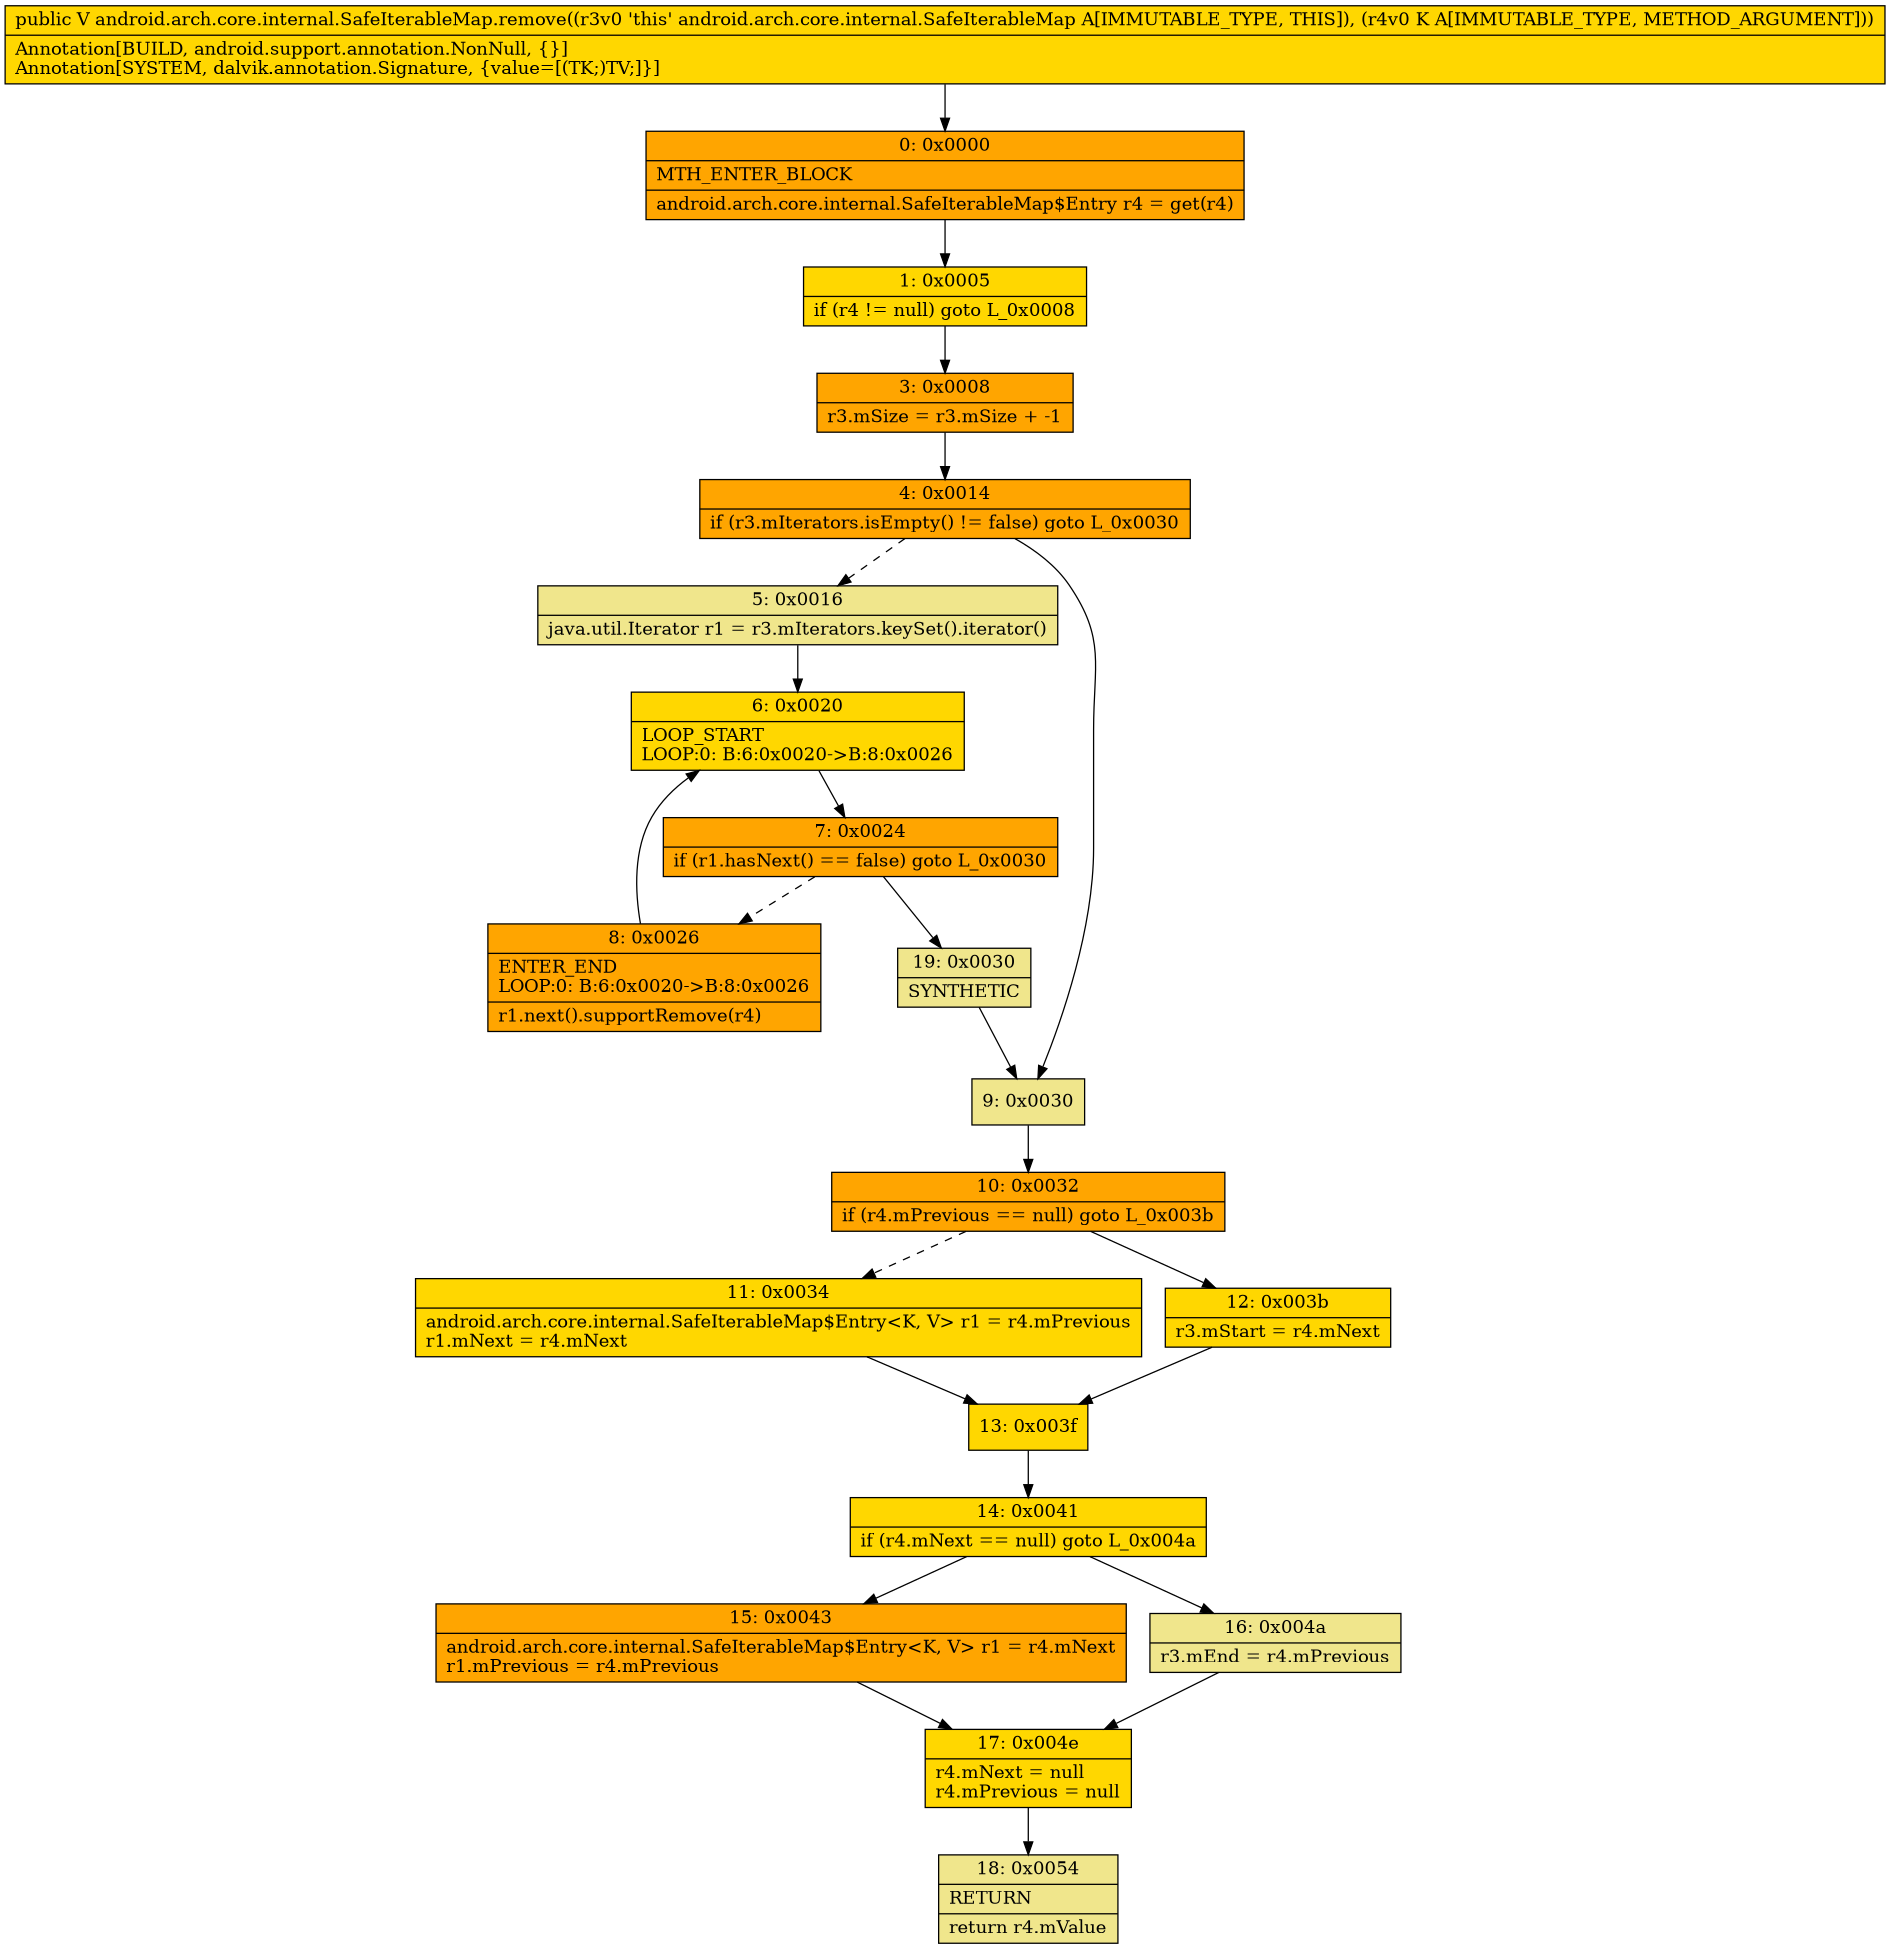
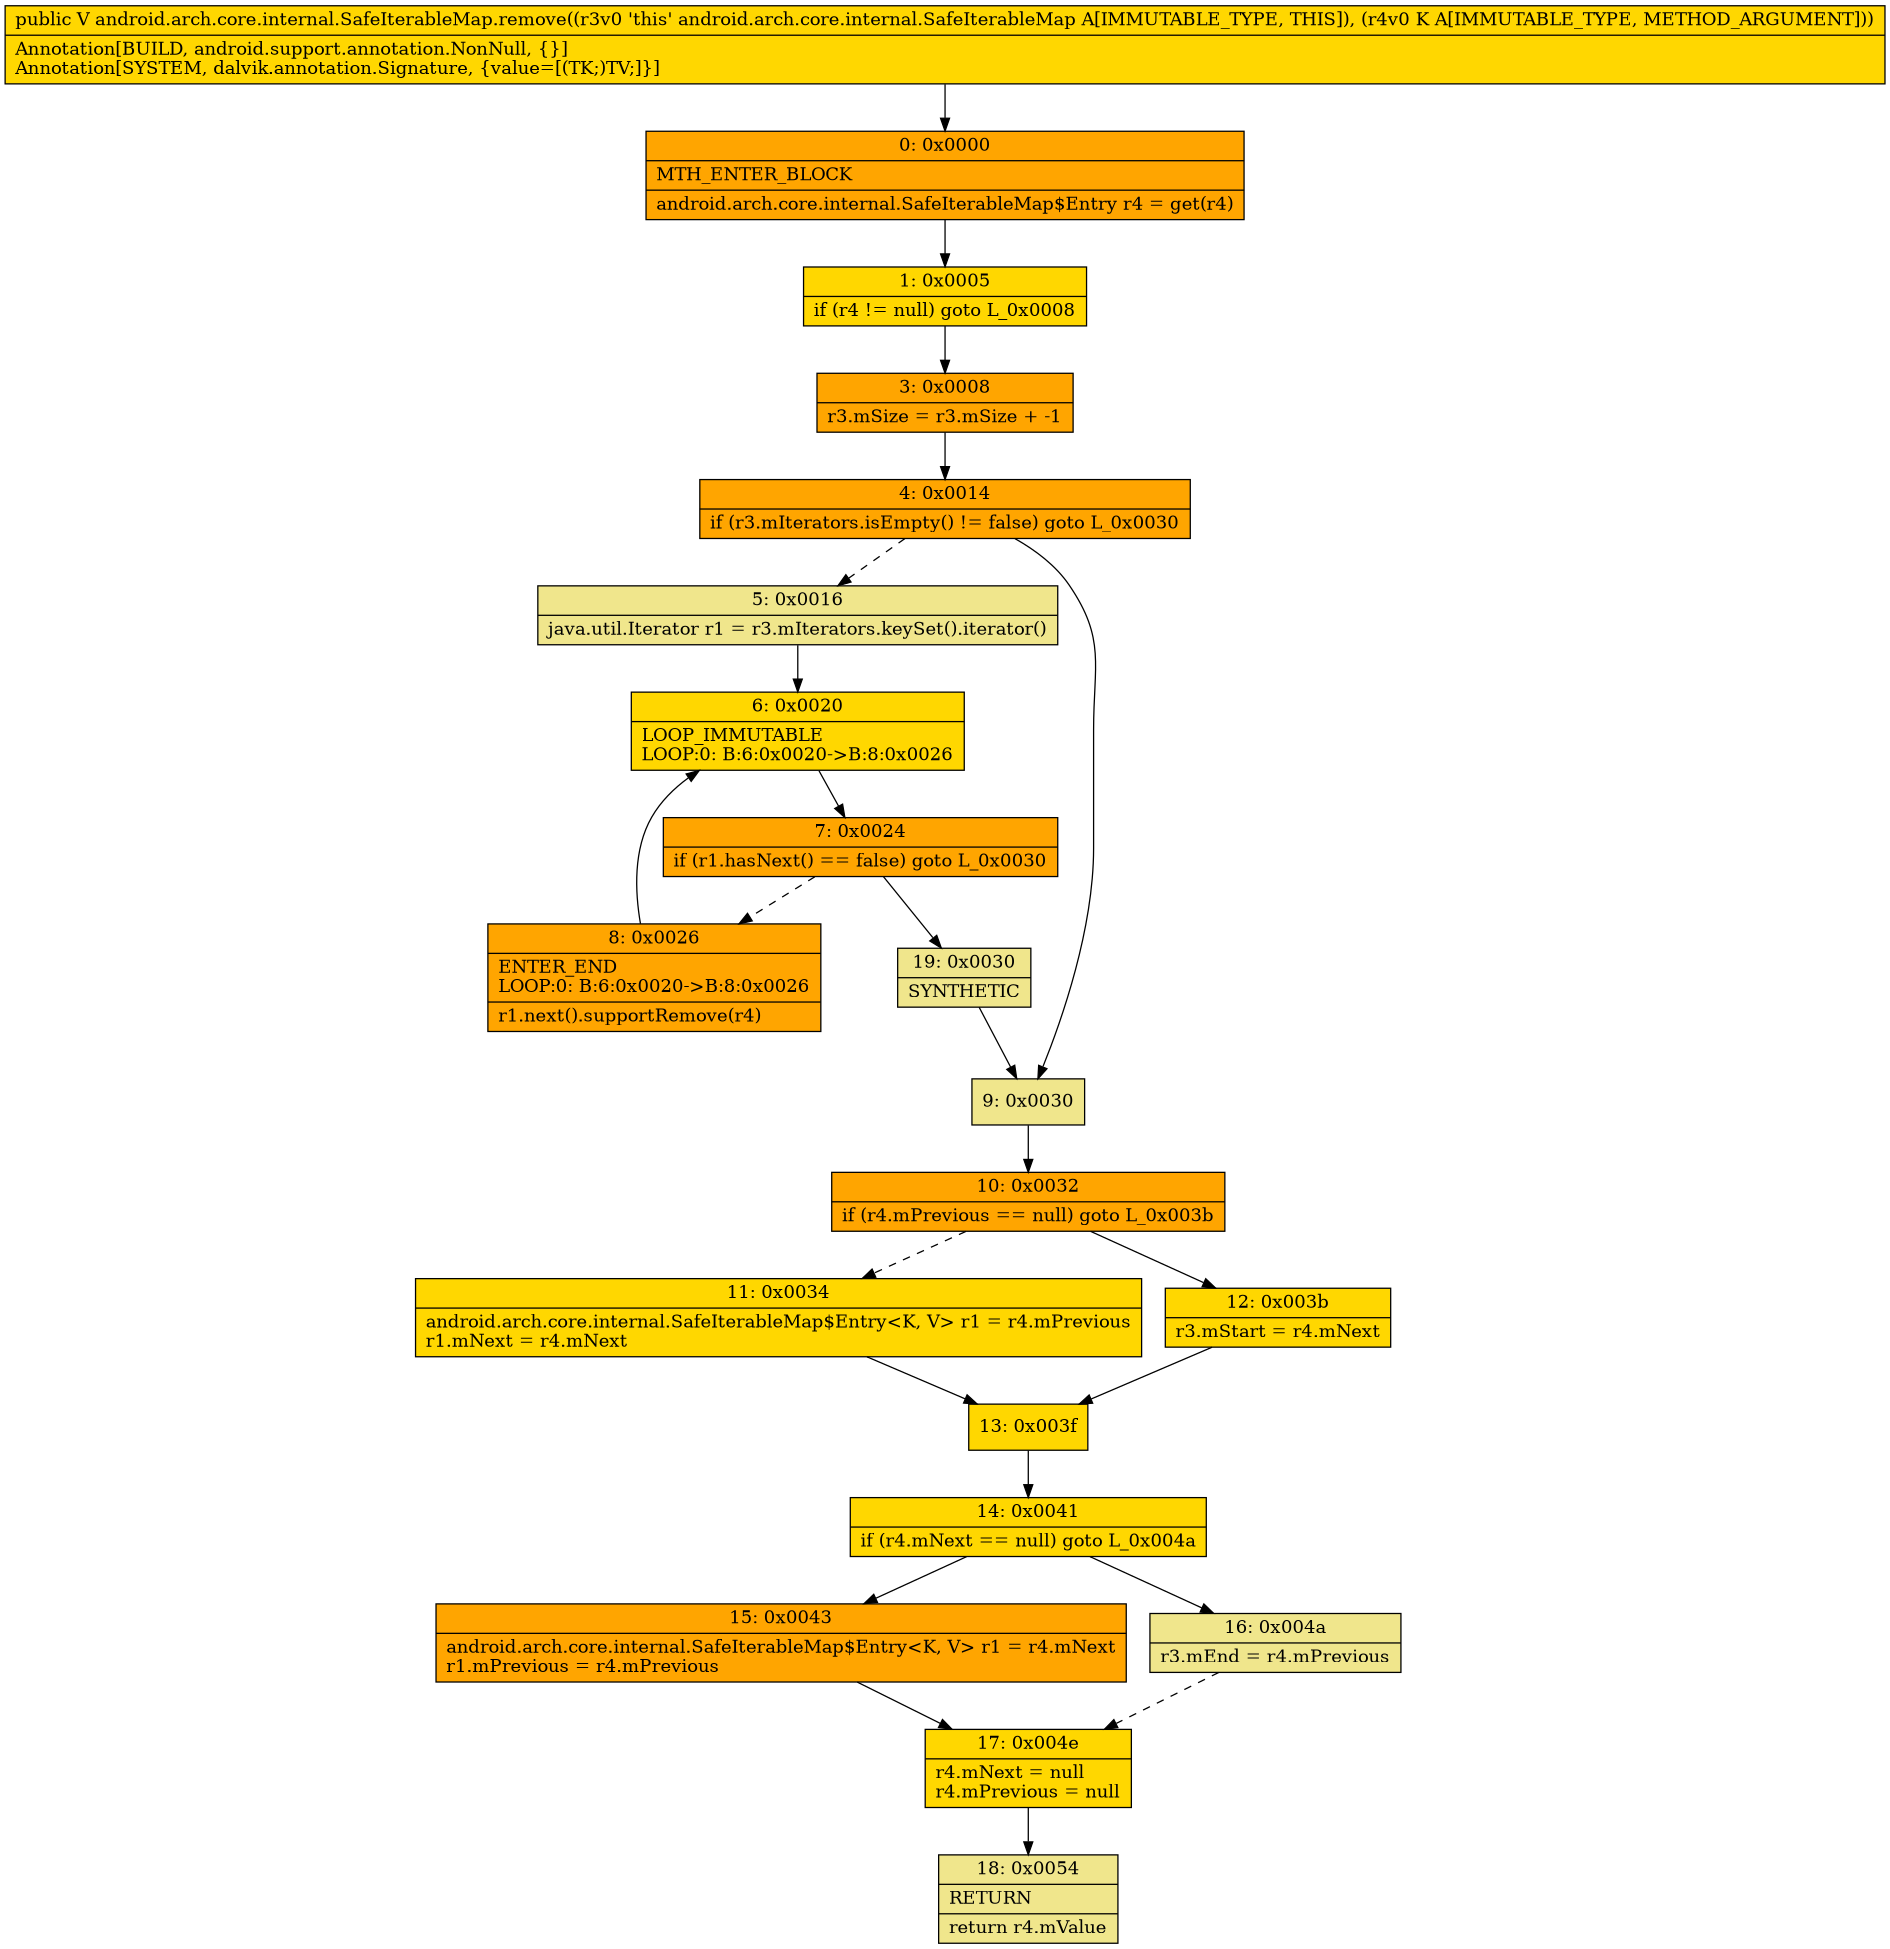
(703, 736) -> (732, 736)
(1168, 1698) -> (1168, 1698)
